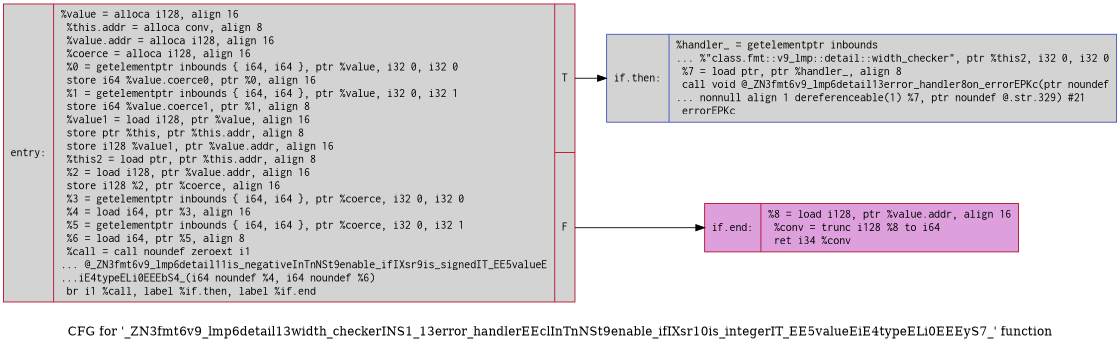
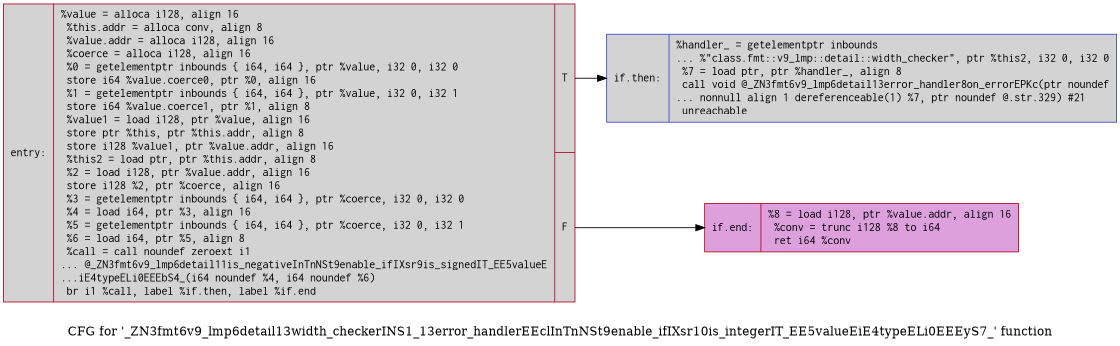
(706, 111) -> (712, 111)
(810, 240) -> (810, 240)
